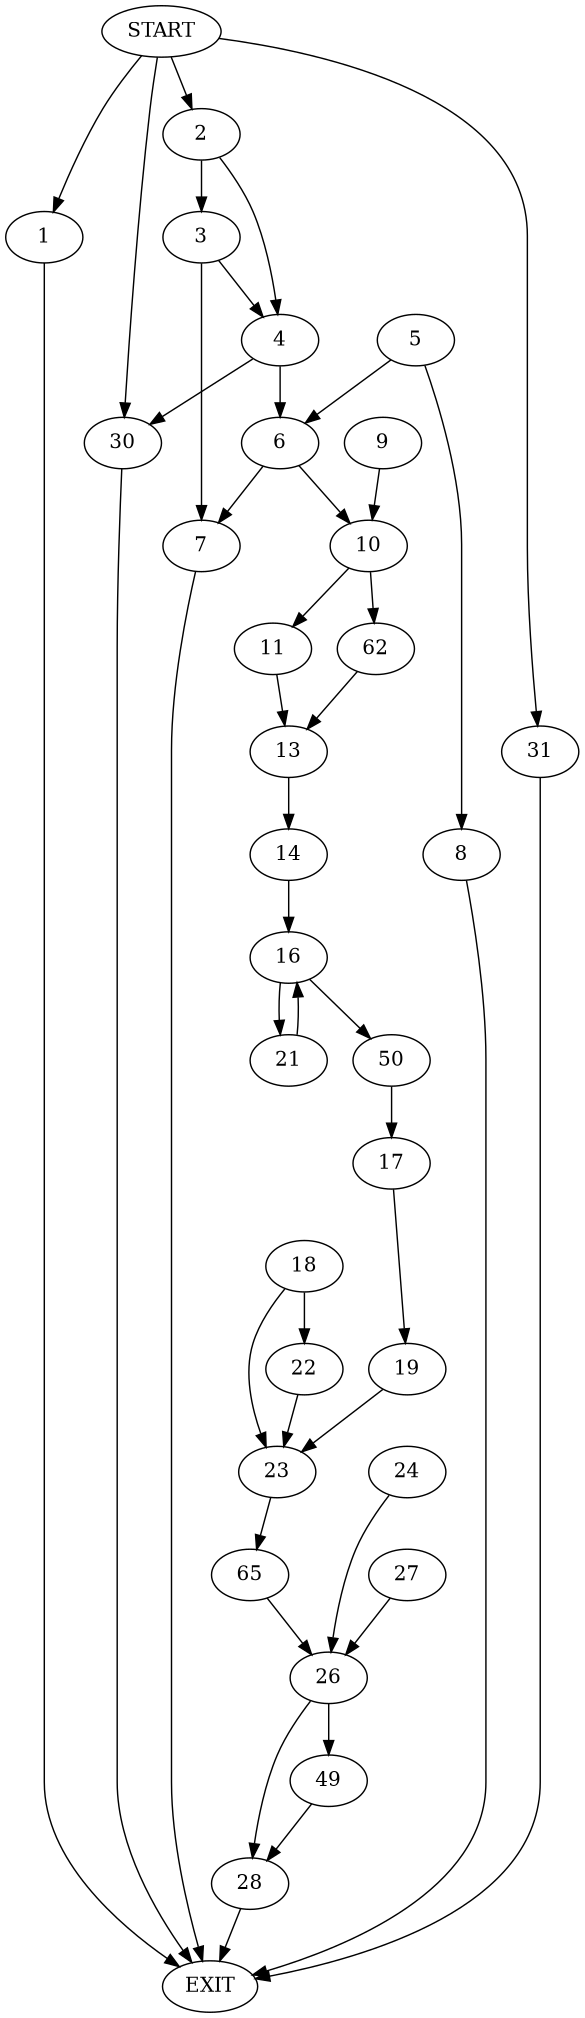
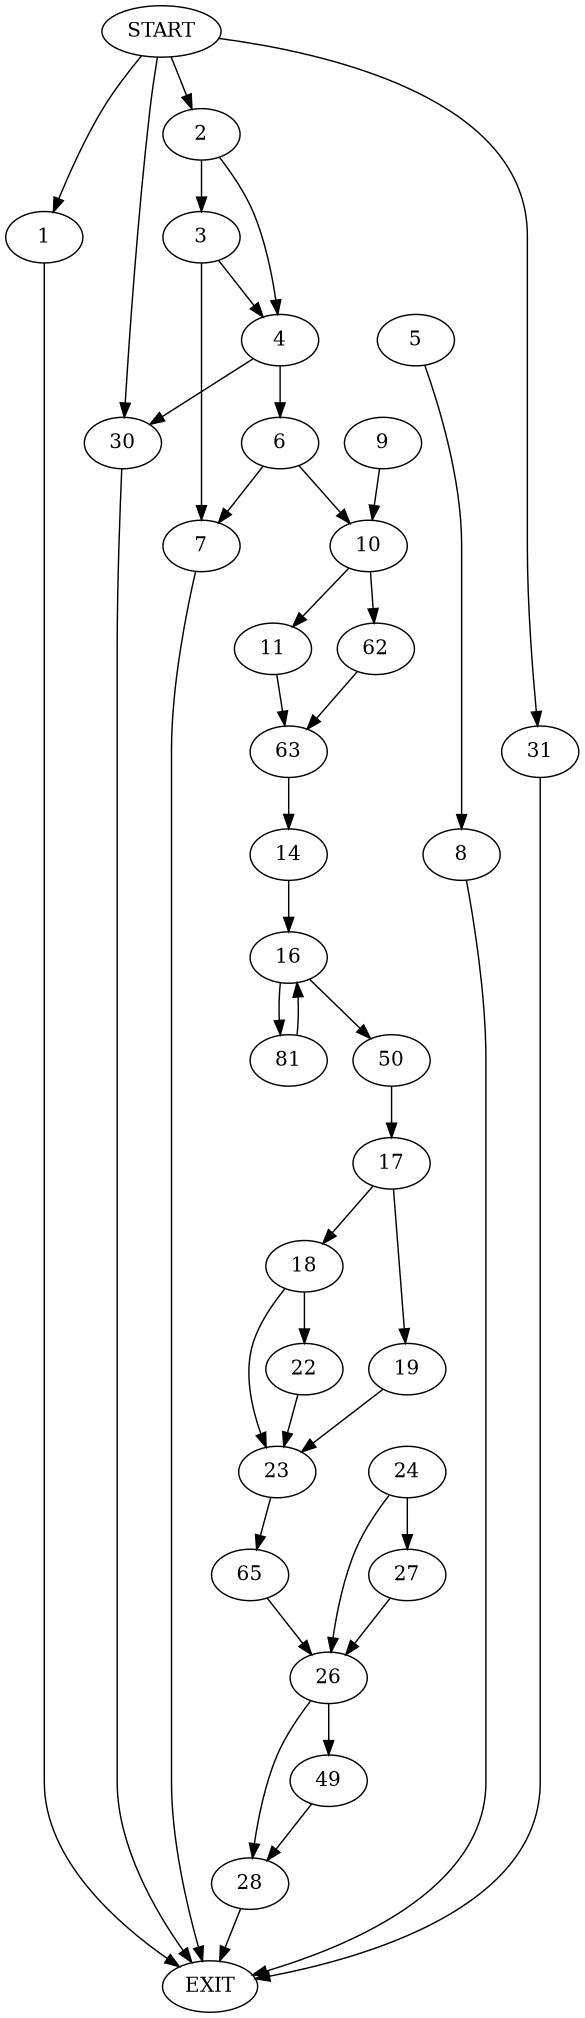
(354, 387) -> none
(289, 752) -> (289, 752)
(289, 1060) -> (289, 1060)
none -> (353, 1209)
none -> (407, 1516)
